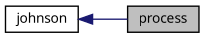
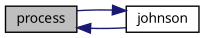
none -> (109, 28)
